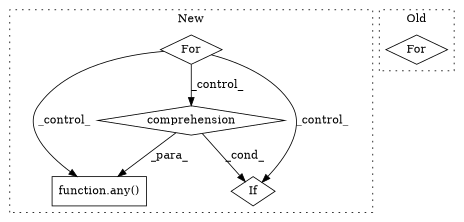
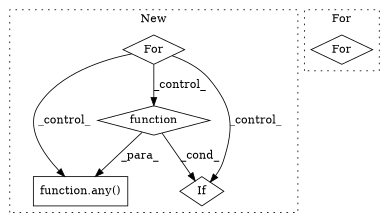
(417, 19) -> (342, 19)
(191, 120) -> (154, 120)
